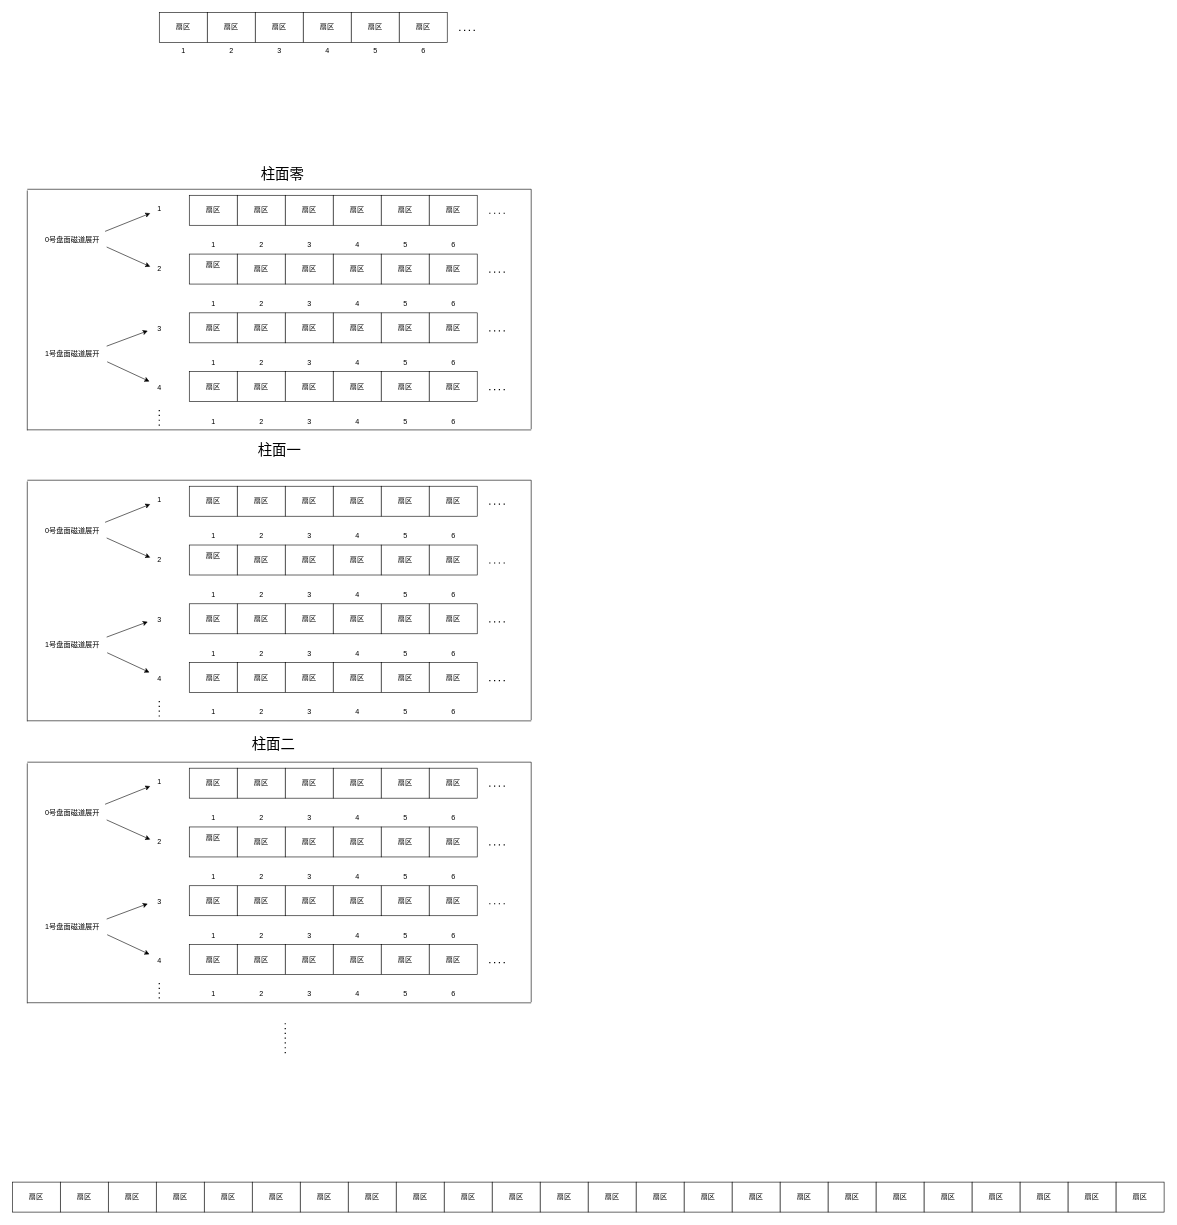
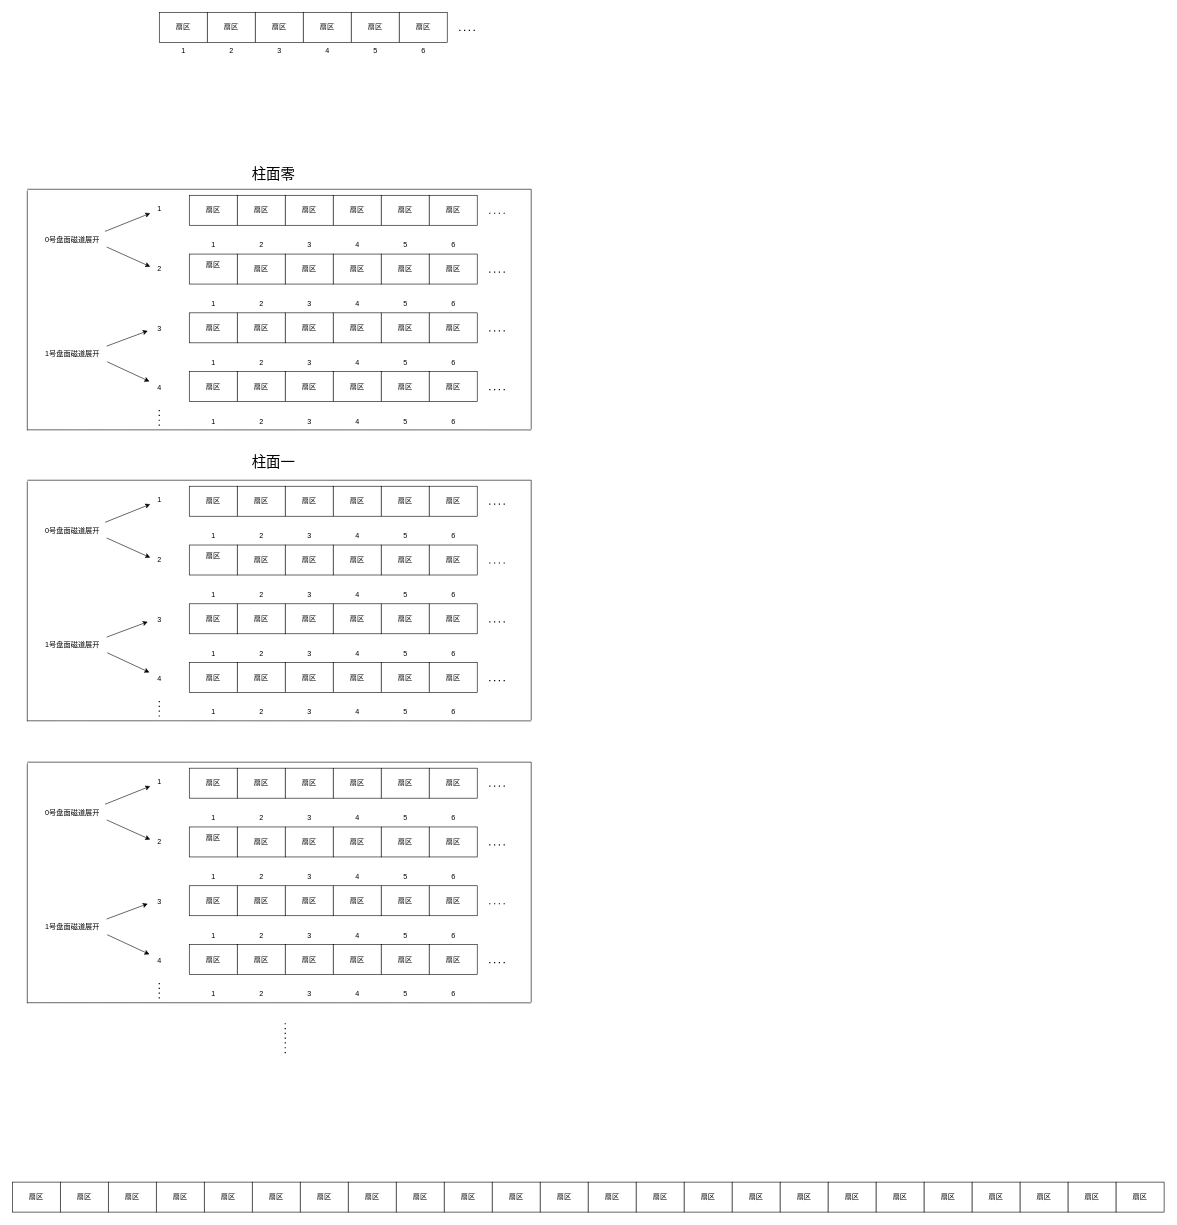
(282, 174) -> (273, 174)
(279, 450) -> (273, 462)
(273, 744) -> none
